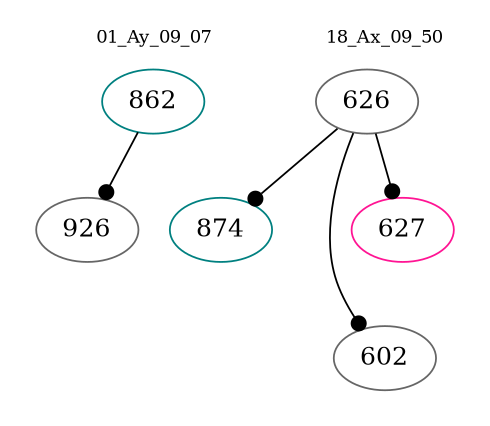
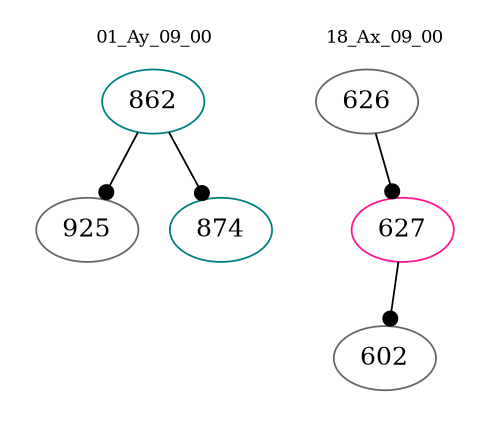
(154, 38) -> (154, 38)
(385, 38) -> (385, 38)
(313, 150) -> (184, 159)
(330, 226) -> (395, 287)
(87, 230) -> (87, 230)
